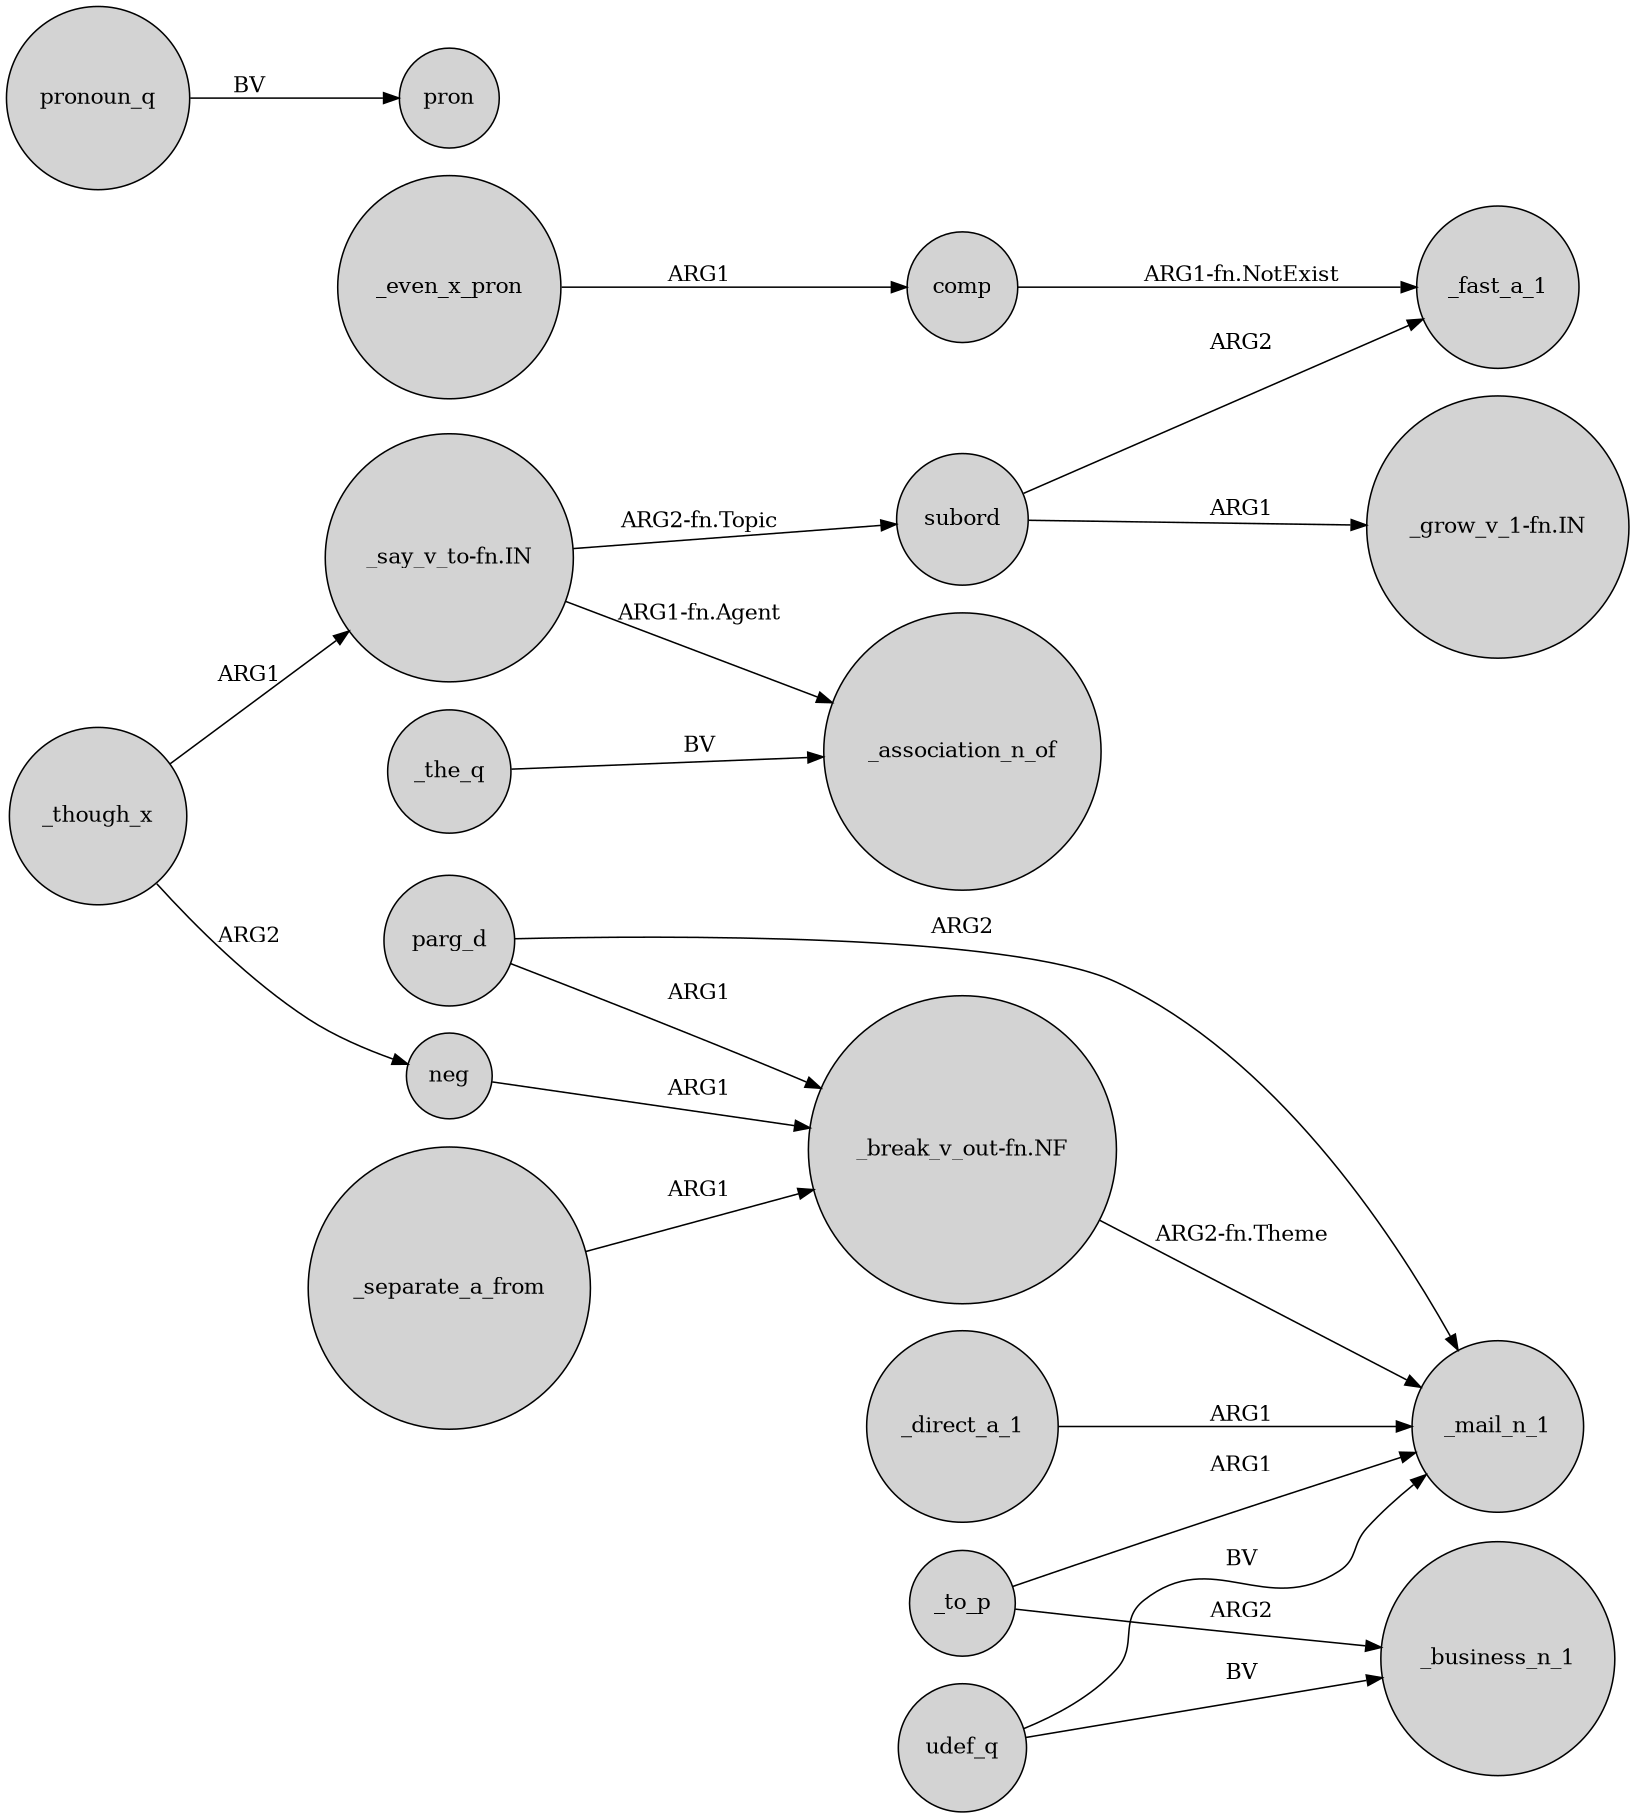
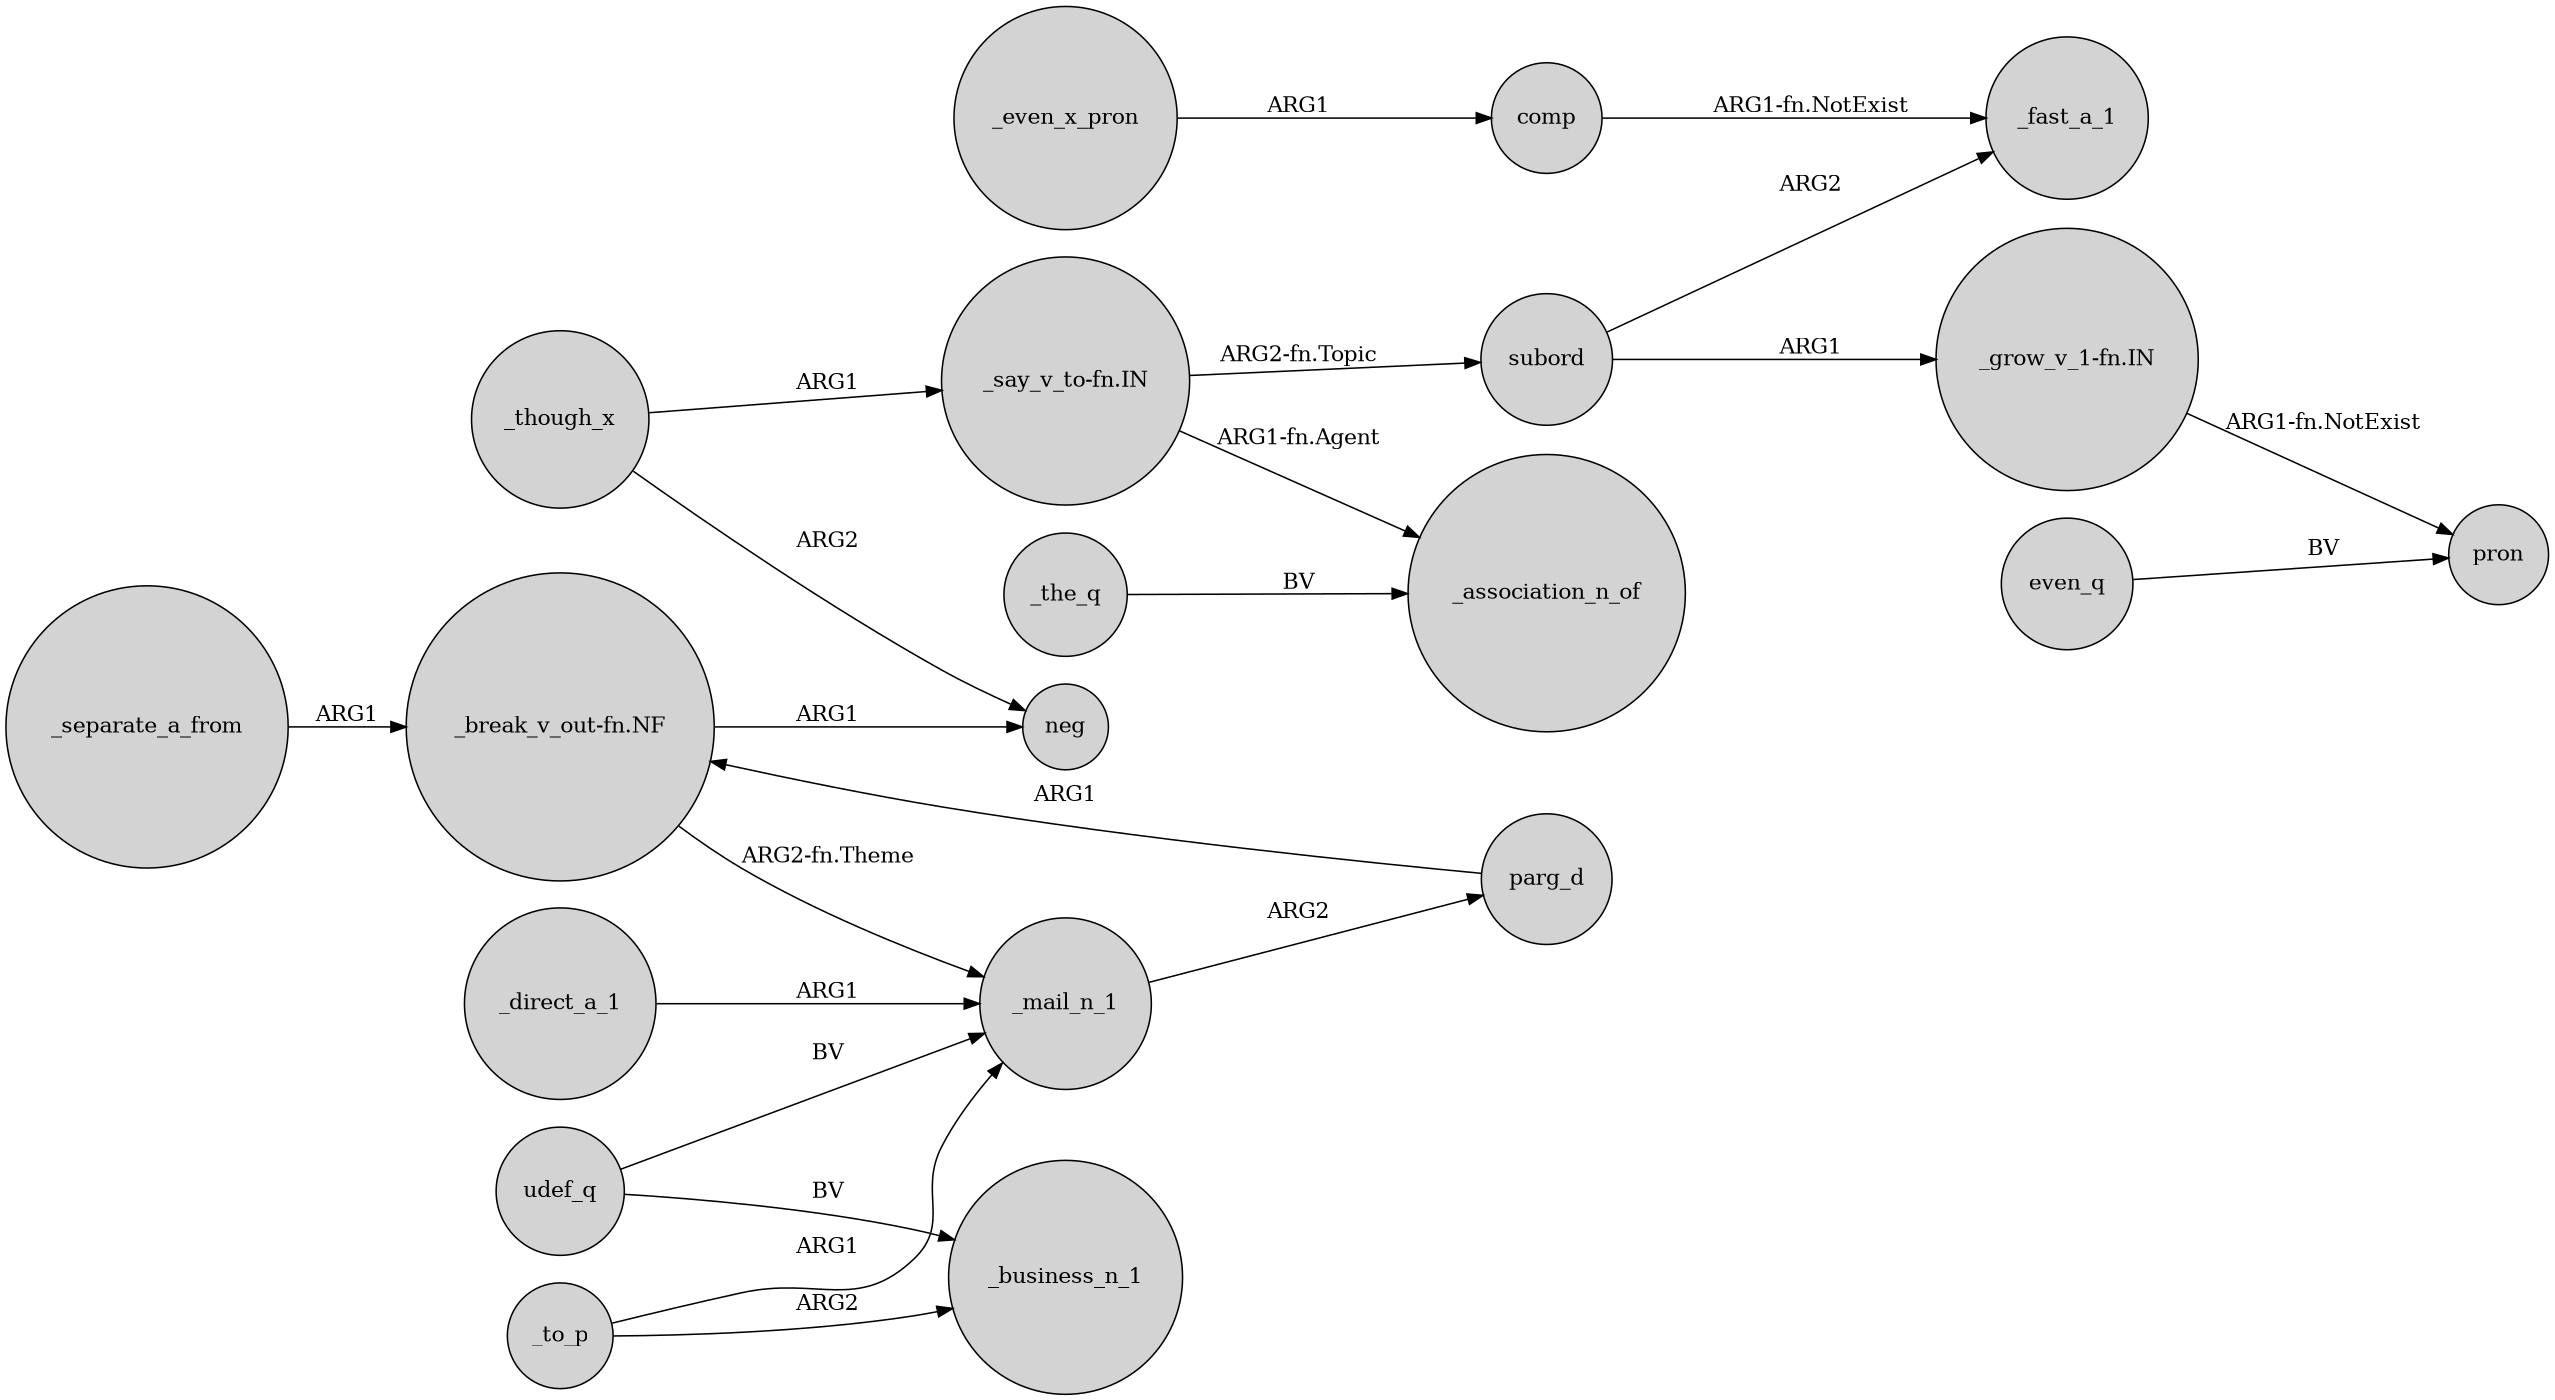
(98, 98) -> (2067, 584)
none -> (2313, 471)
(1063, 965) -> (1309, 941)
(643, 1104) -> (861, 727)
